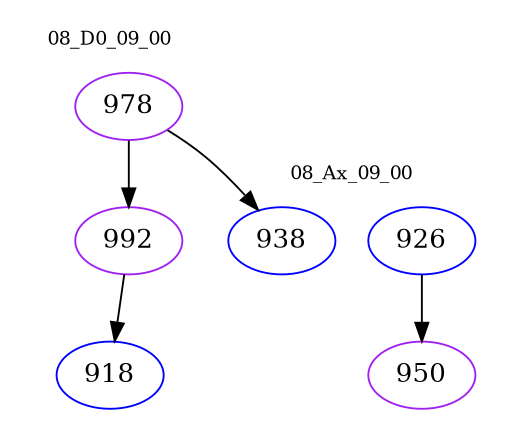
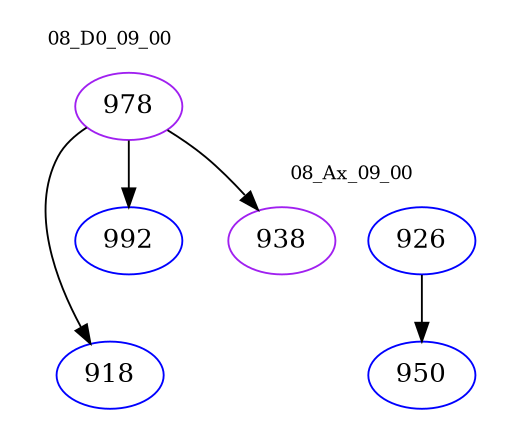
(129, 241) -> (129, 241)
(282, 241) -> (282, 241)
(121, 298) -> (46, 223)
(422, 375) -> (422, 375)
